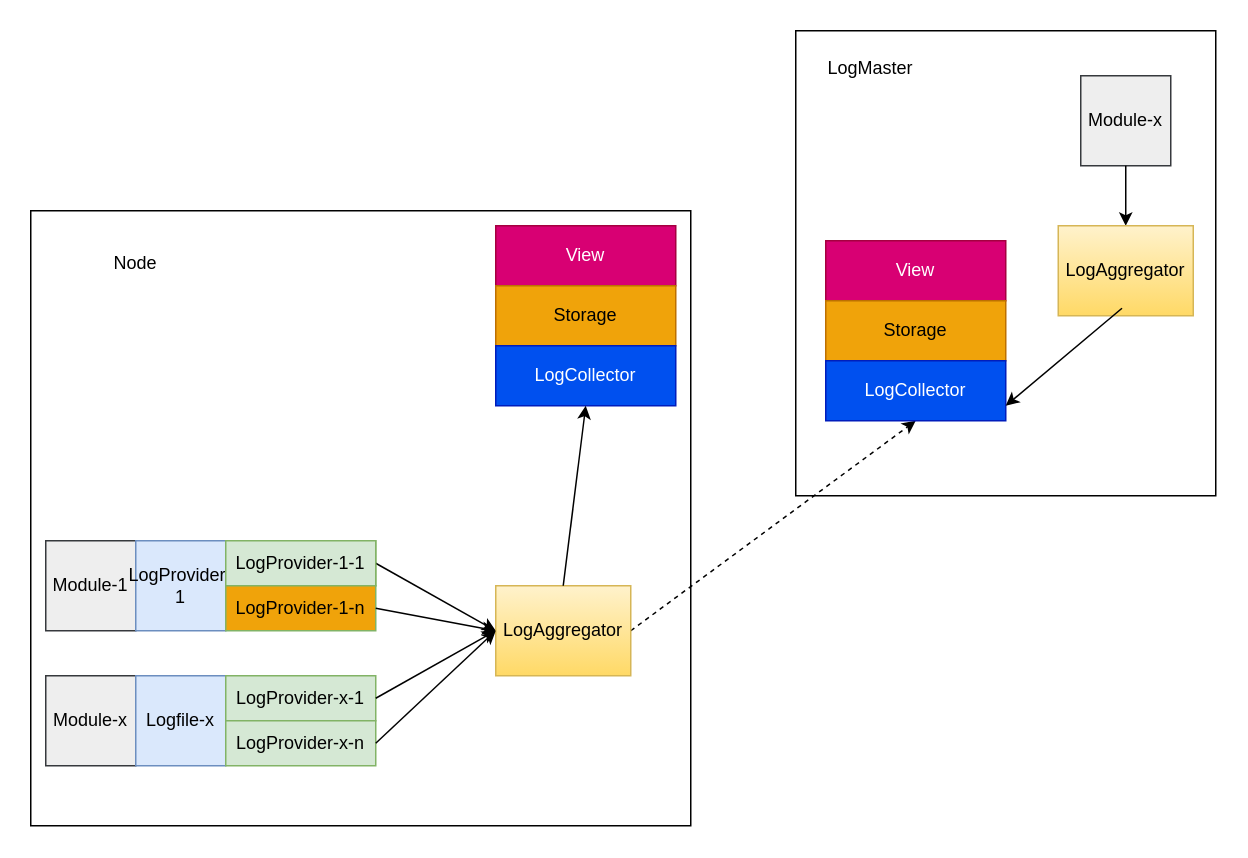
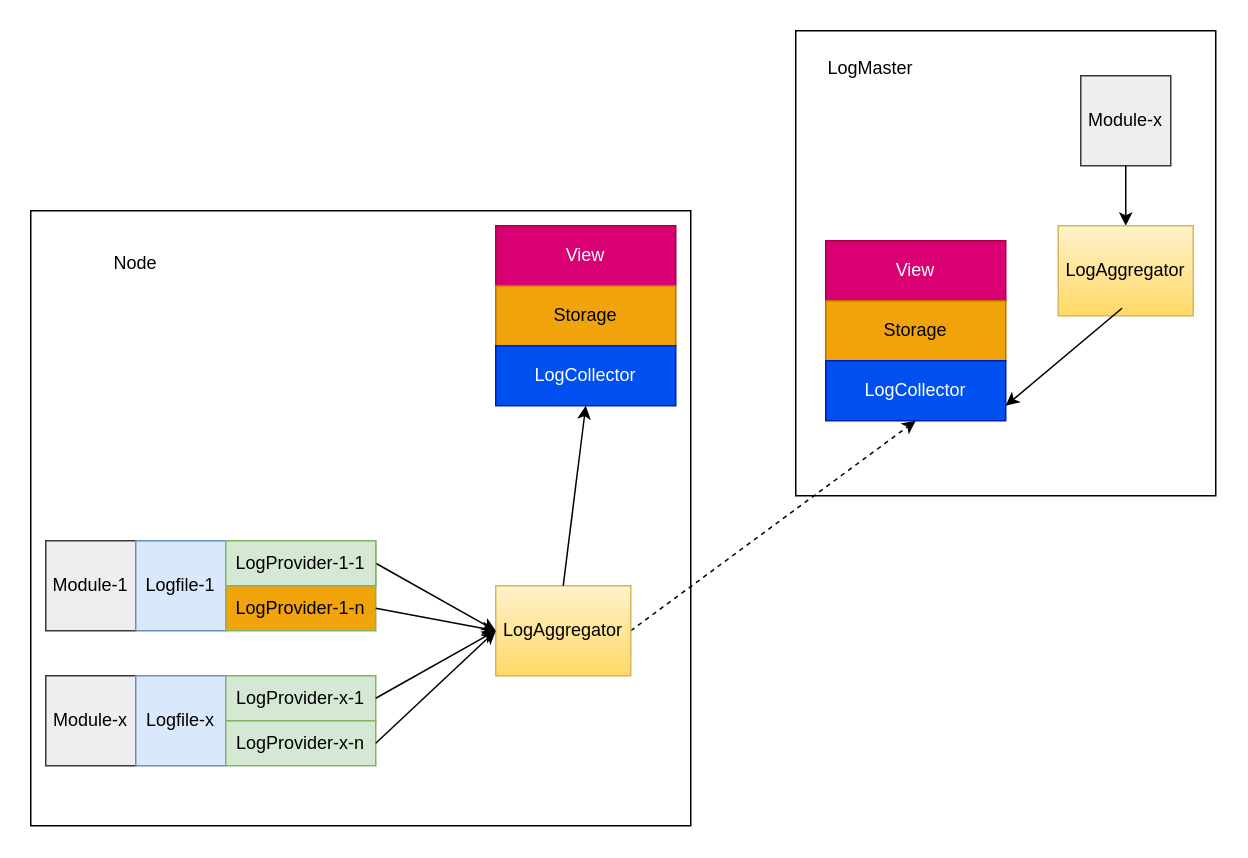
(181, 586) -> (181, 586)
